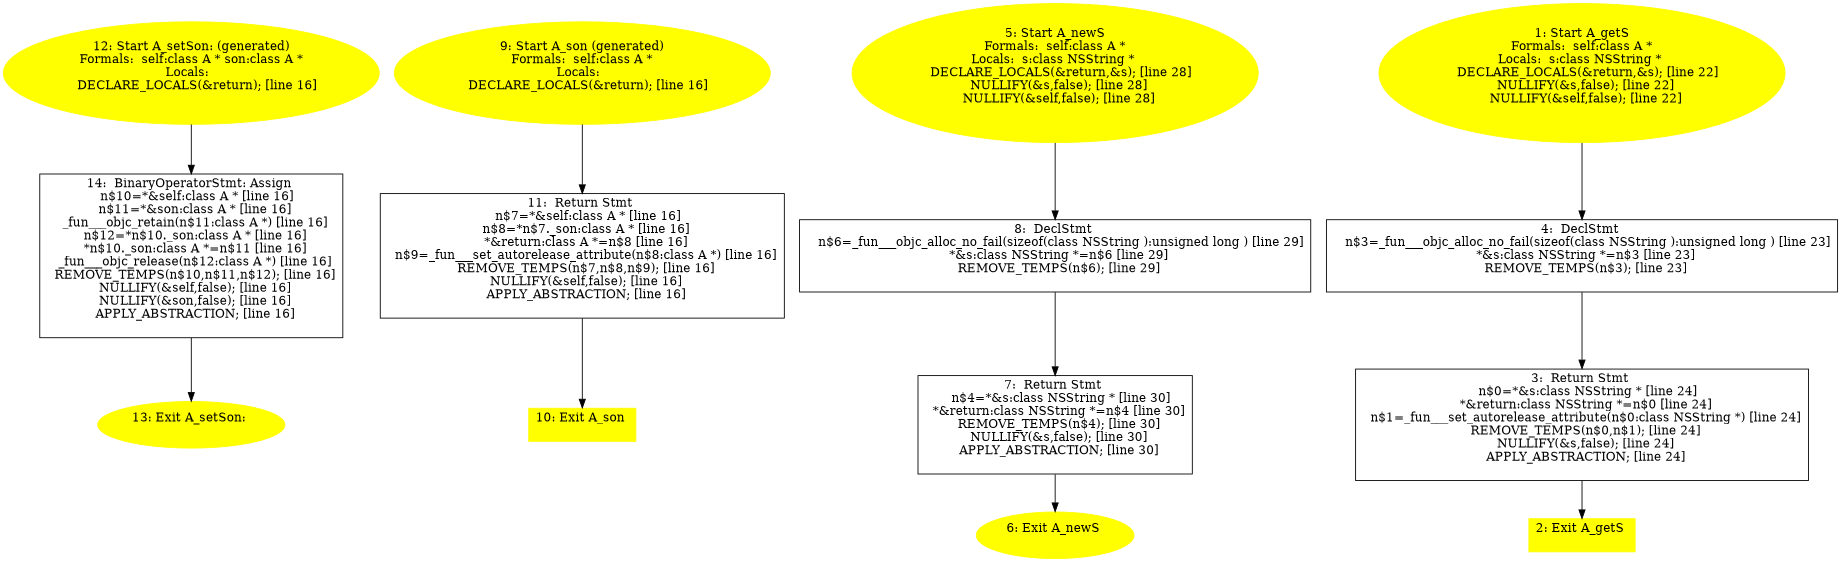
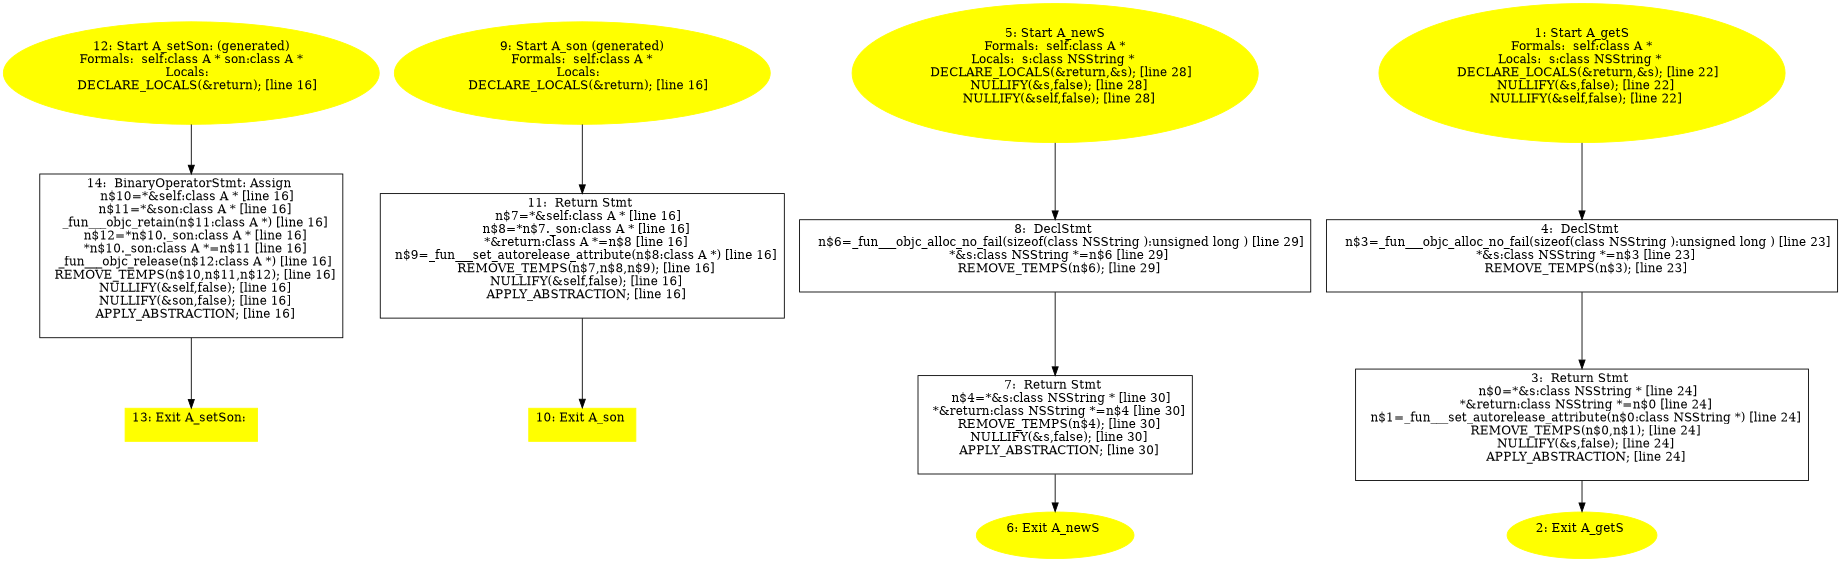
(191, 425) -> (191, 425)
(1582, 535) -> (1582, 535)
